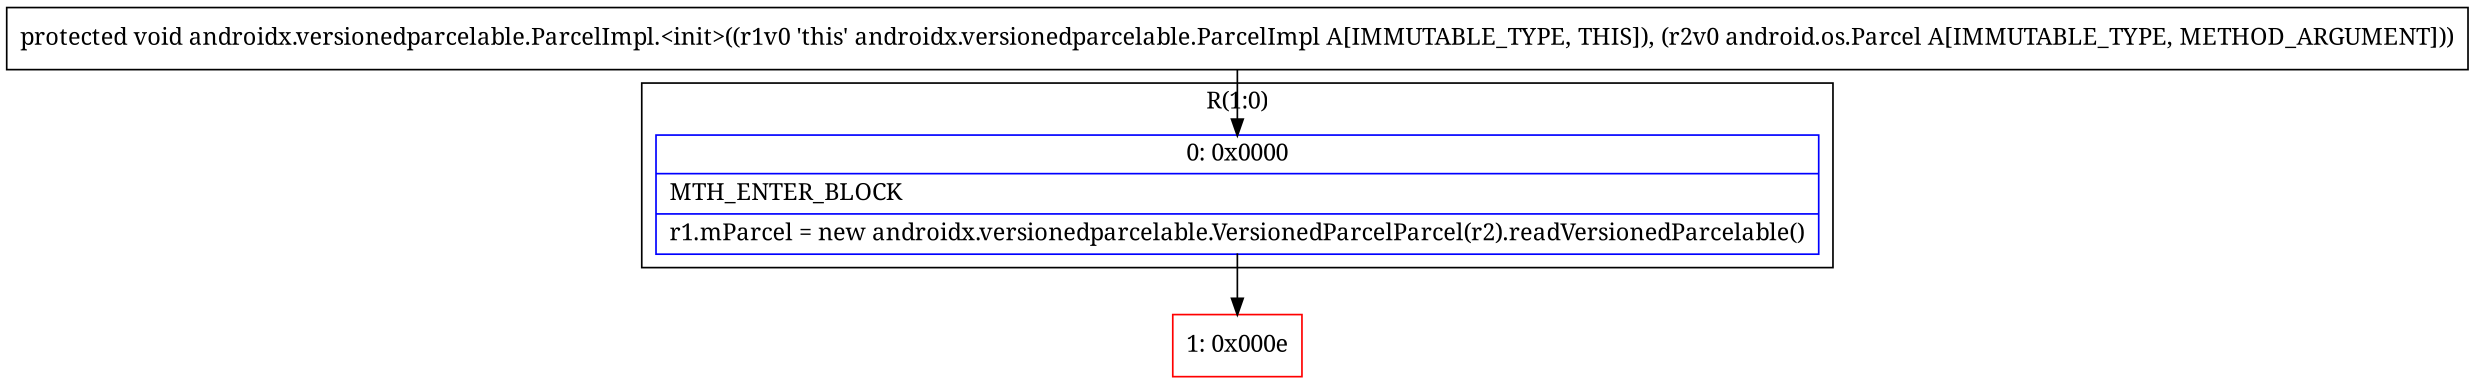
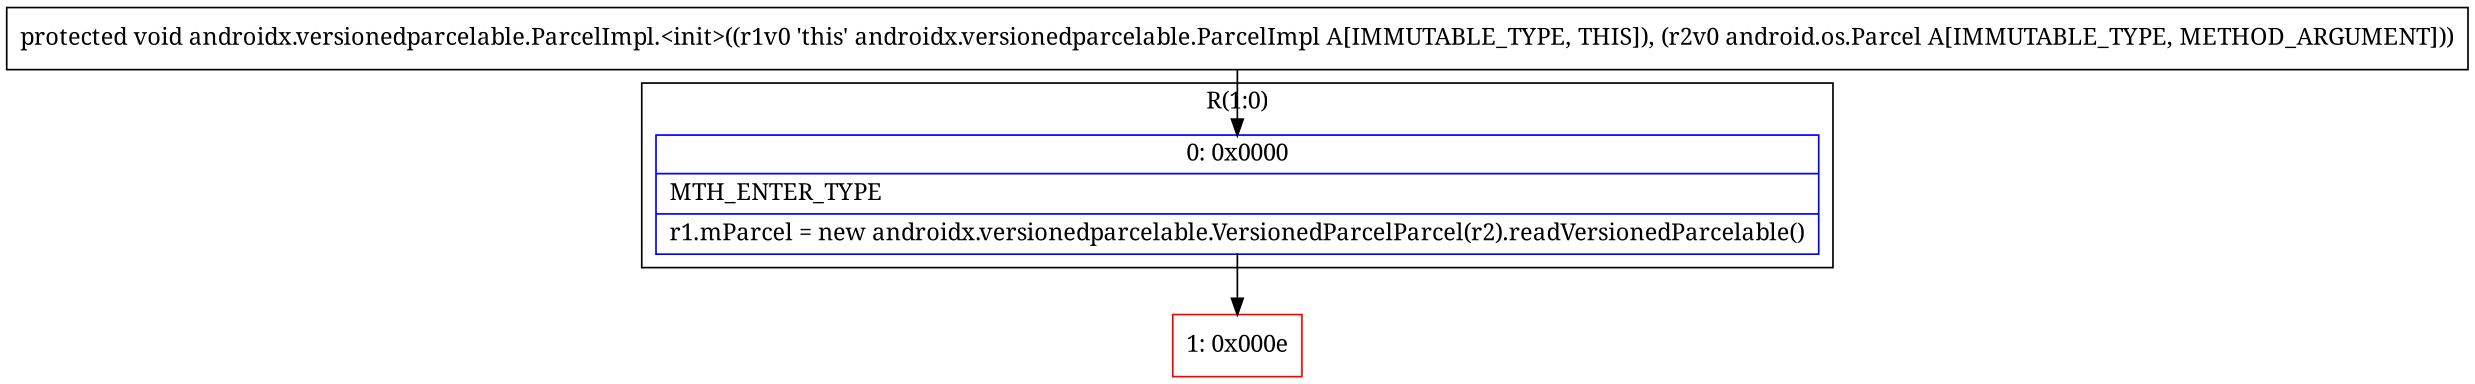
(786, 193) -> (776, 193)
